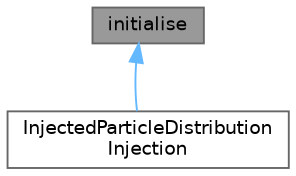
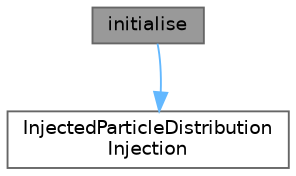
(135, 87) -> (160, 68)
